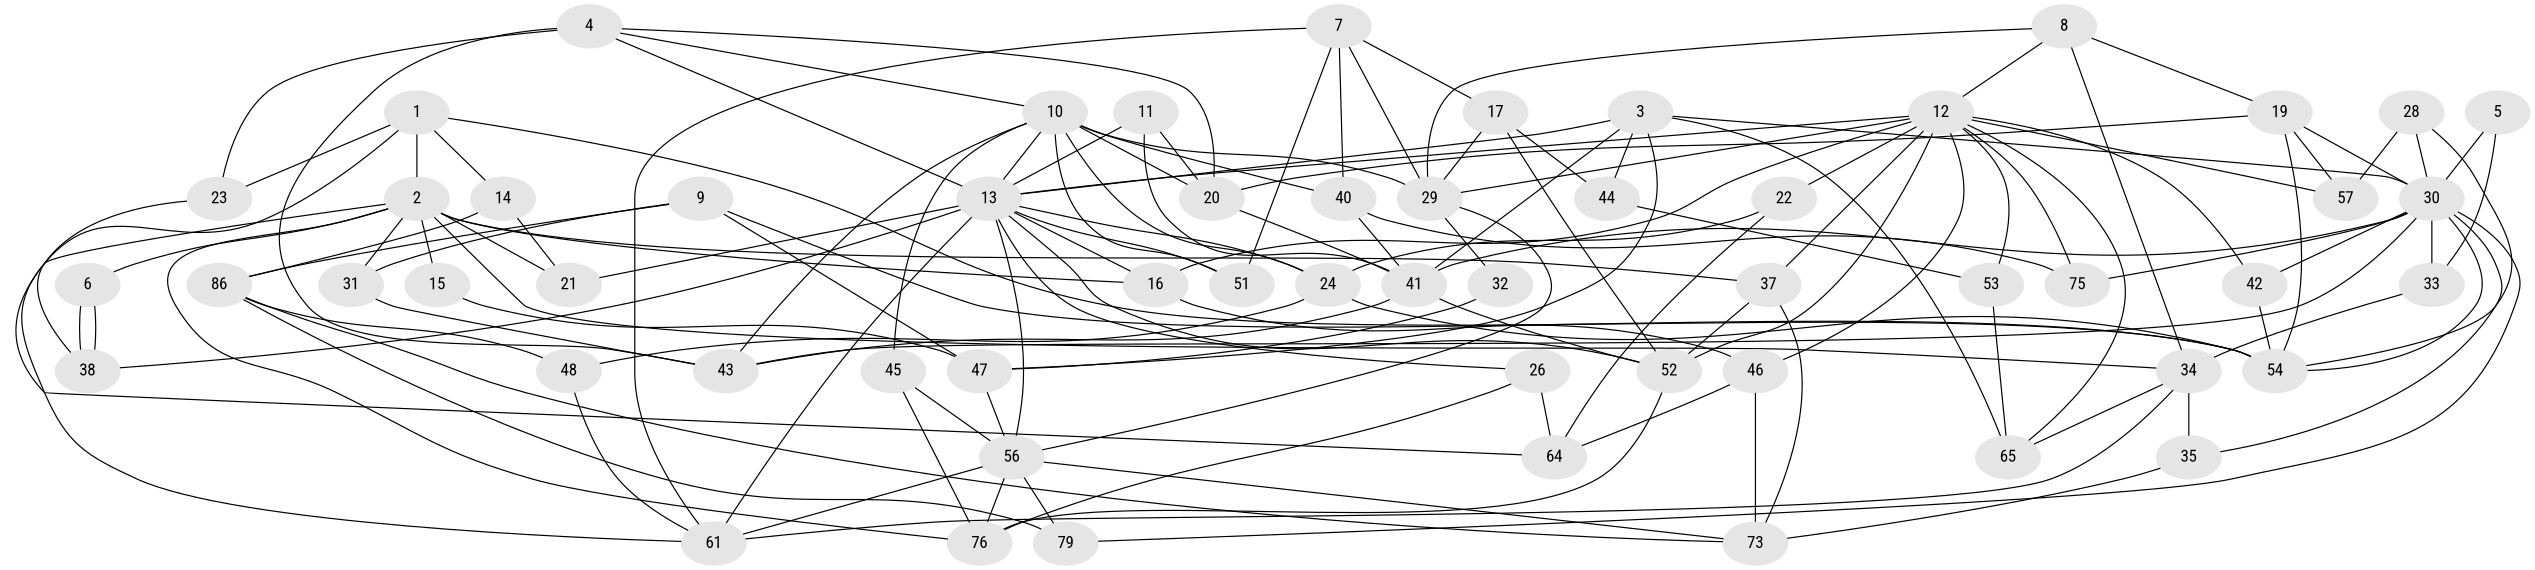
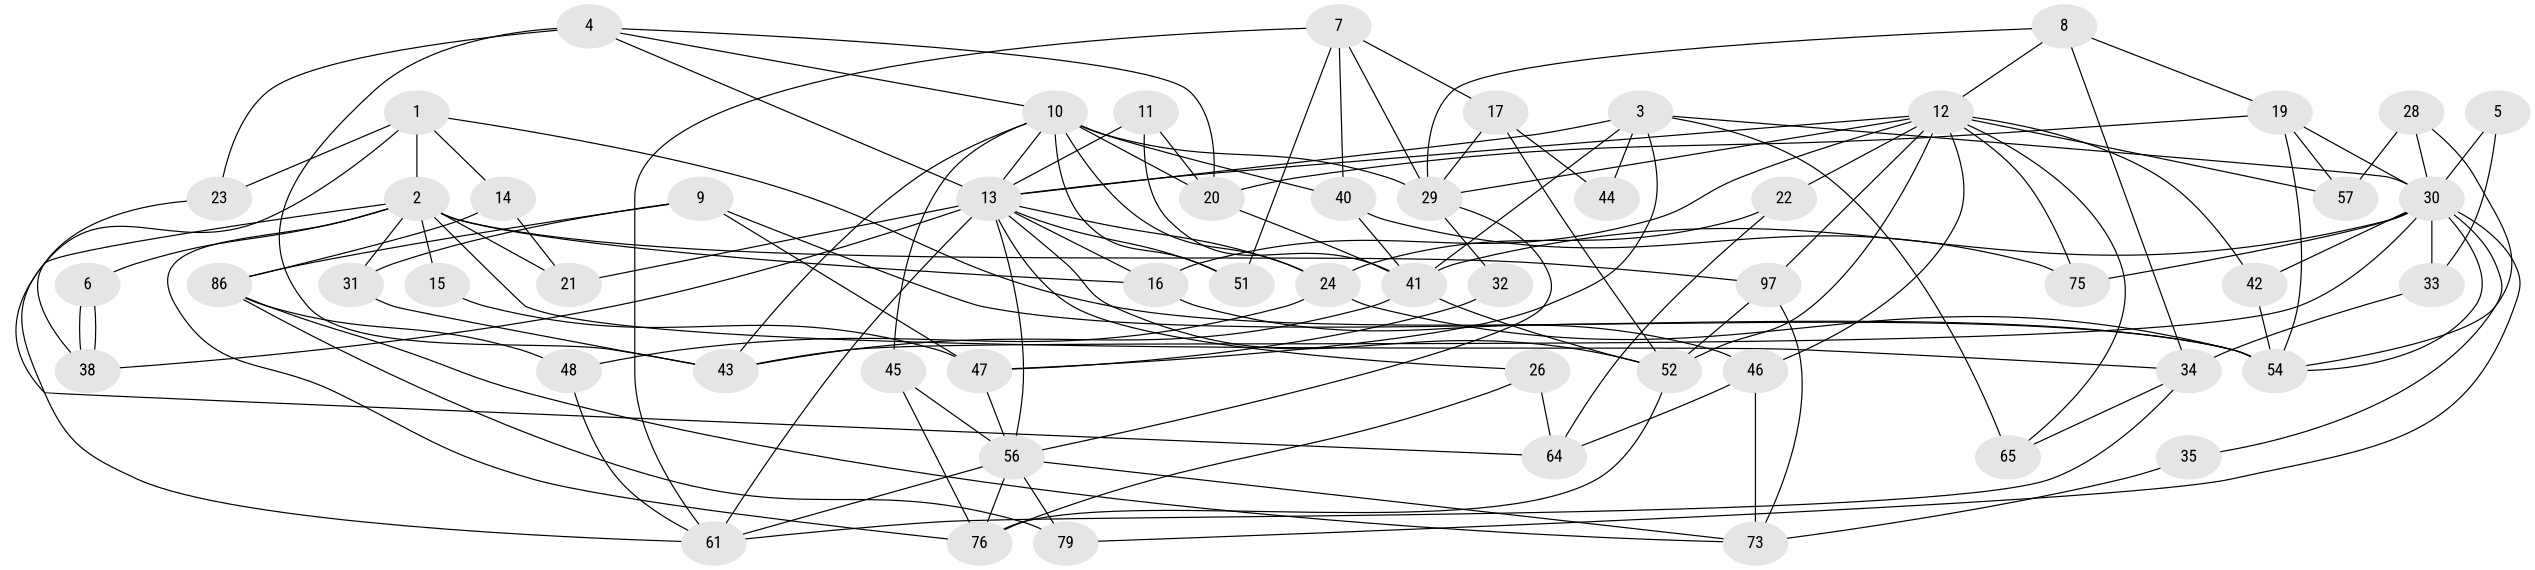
(1769, 285) -> (1769, 285)
(1991, 285) -> none
(2189, 414) -> none
